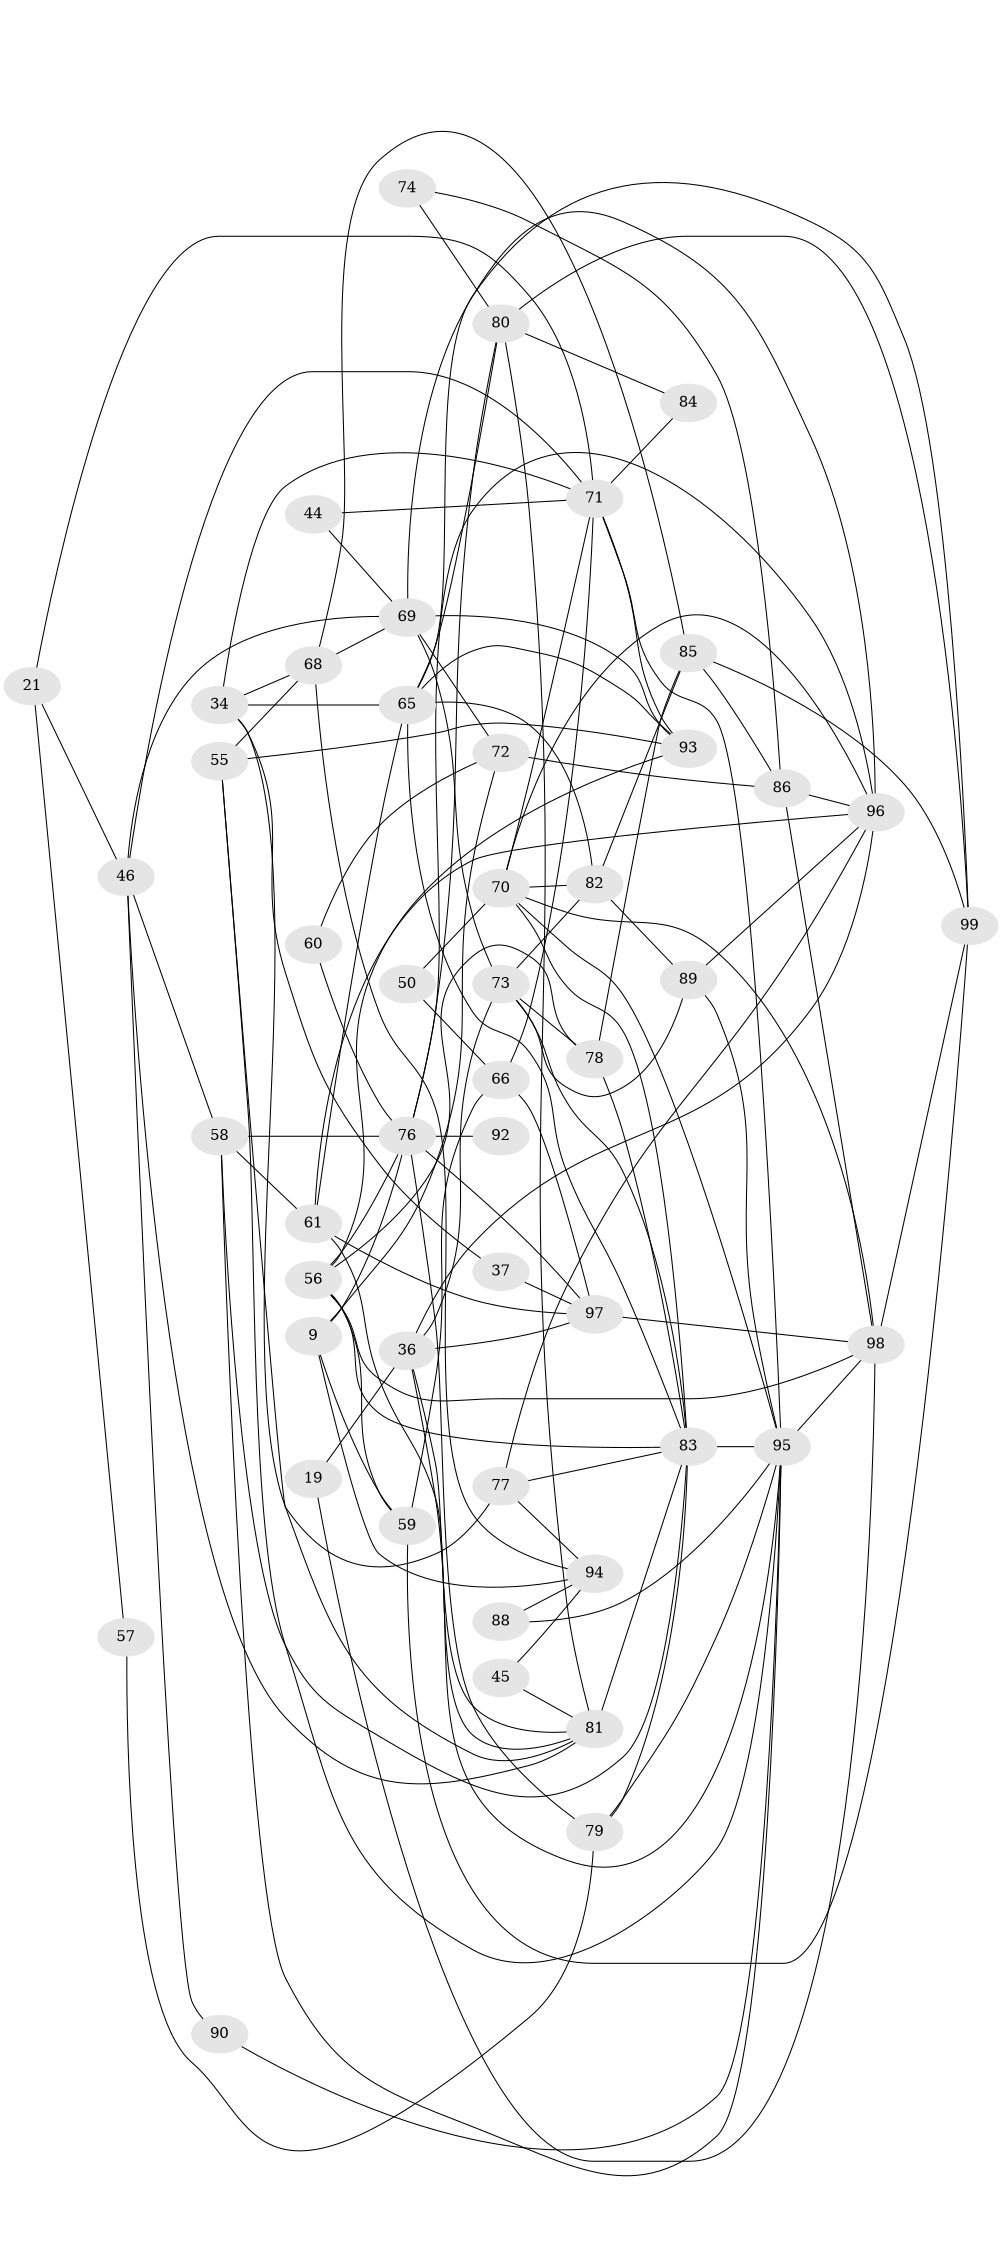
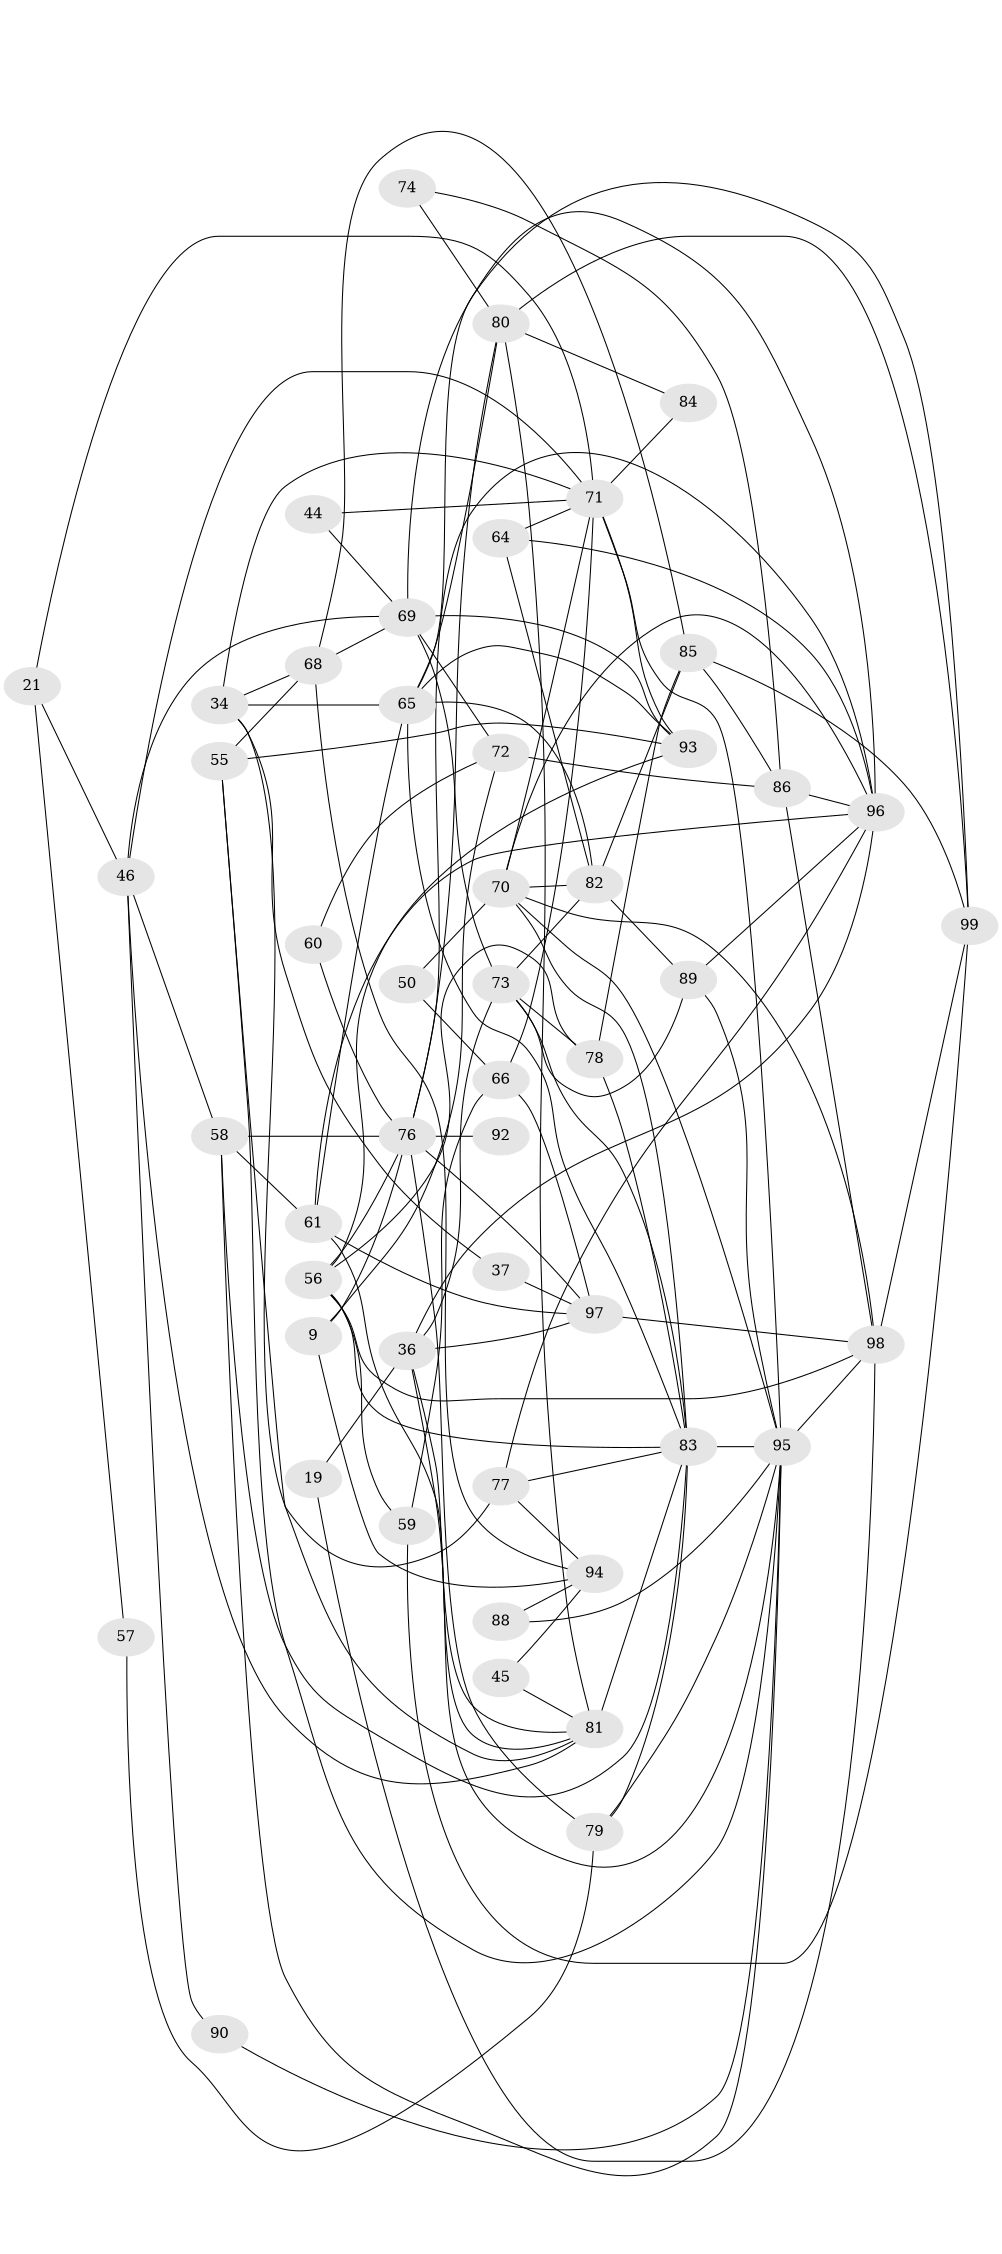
none -> (501, 538)
(352, 1439) -> none
